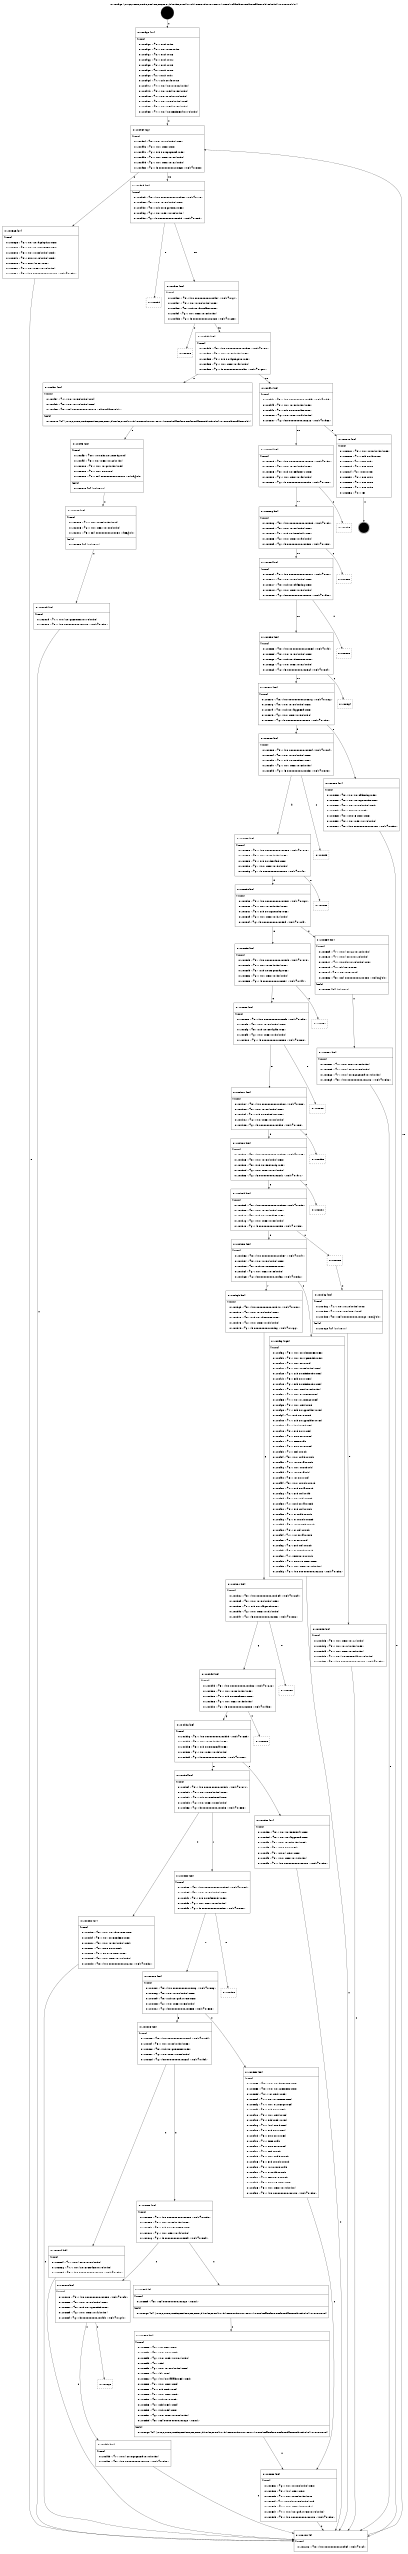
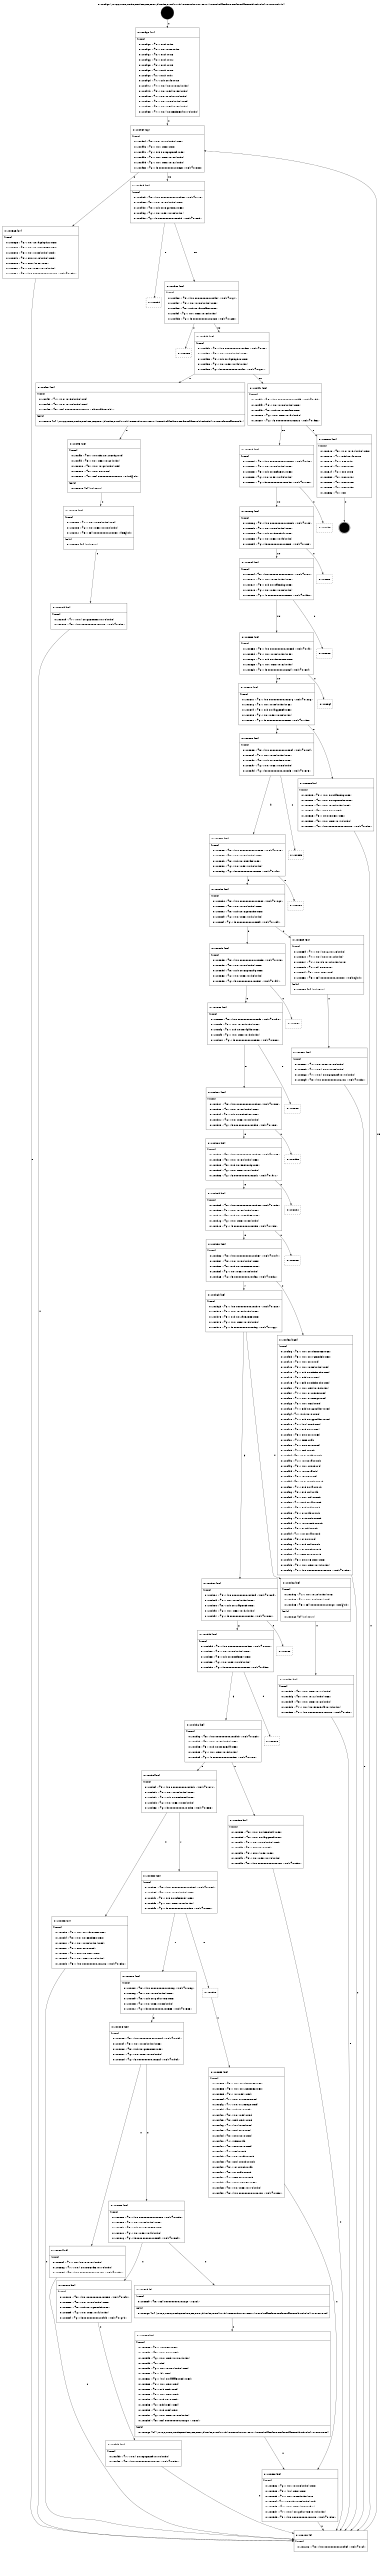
(339, 1277) -> (259, 1457)
(226, 2039) -> (220, 2031)
(105, 2384) -> none
